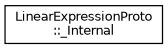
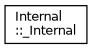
(84, 25) -> (46, 25)
